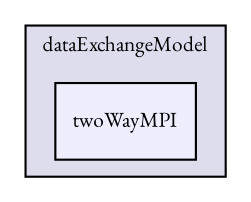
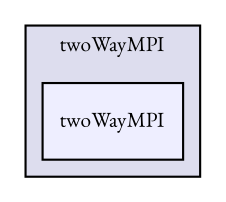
(126, 46) -> (113, 46)
